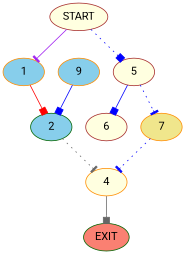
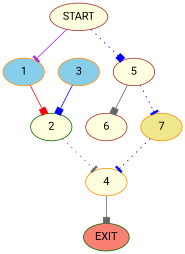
(79, 72) -> (79, 72)
(122, 96) -> (122, 96)
(51, 127) -> (51, 127)
